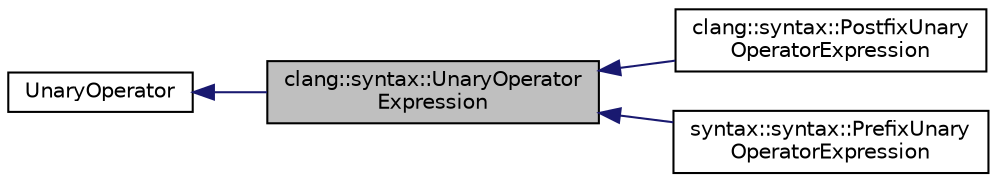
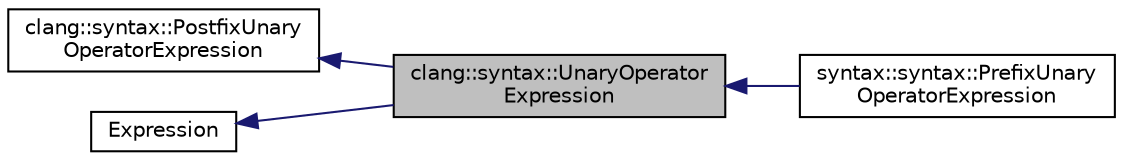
(648, 64) -> (367, 64)
(101, 92) -> (164, 132)
